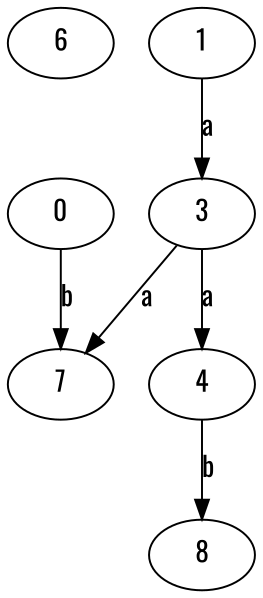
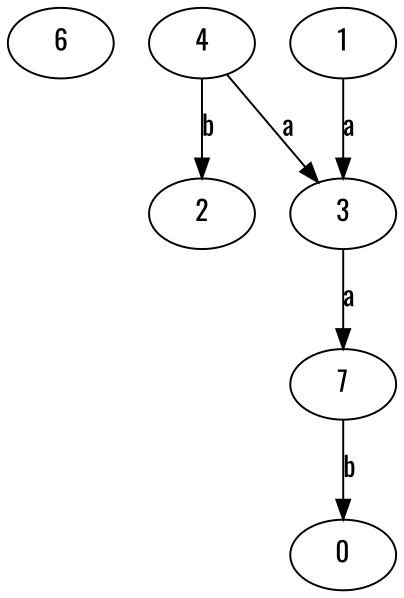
(61, 289) -> (343, 460)
(202, 289) -> (266, 121)
(202, 555) -> (202, 214)
